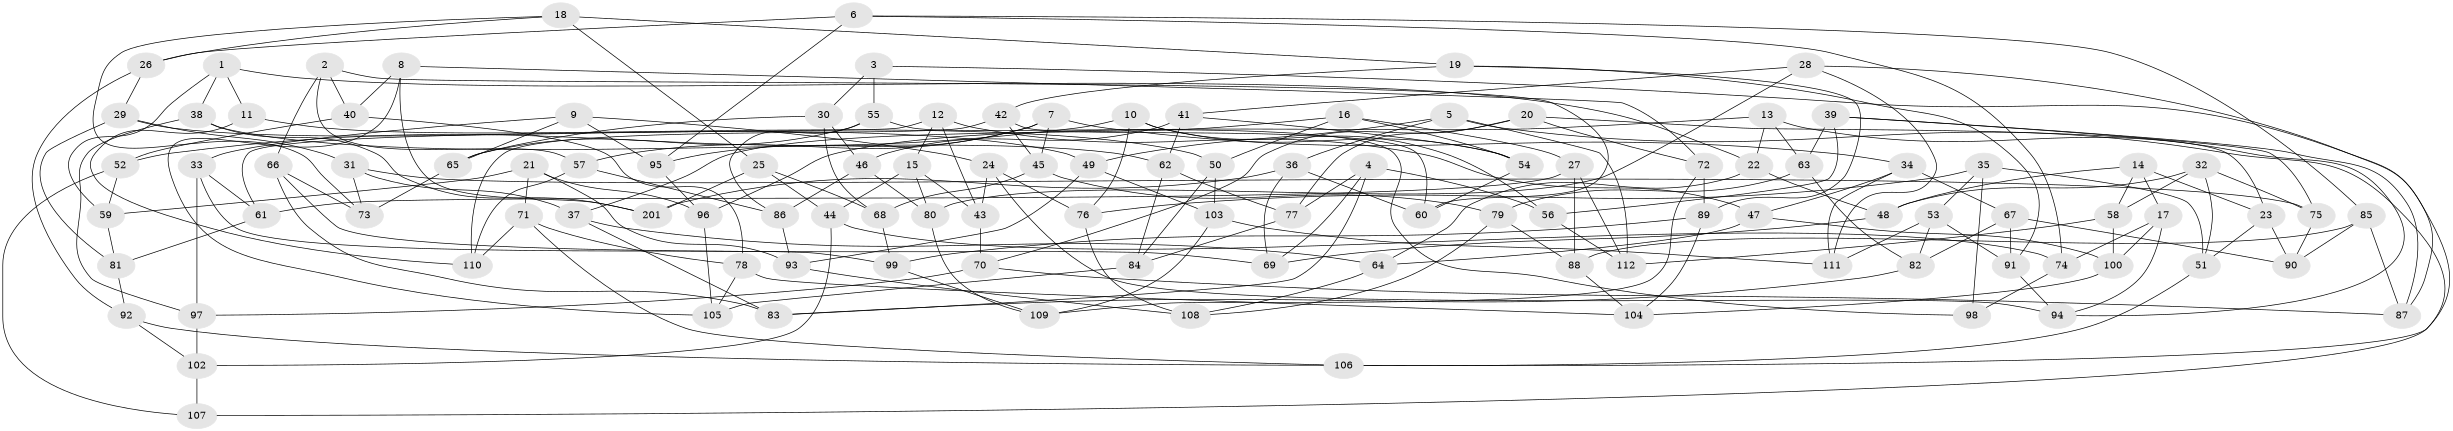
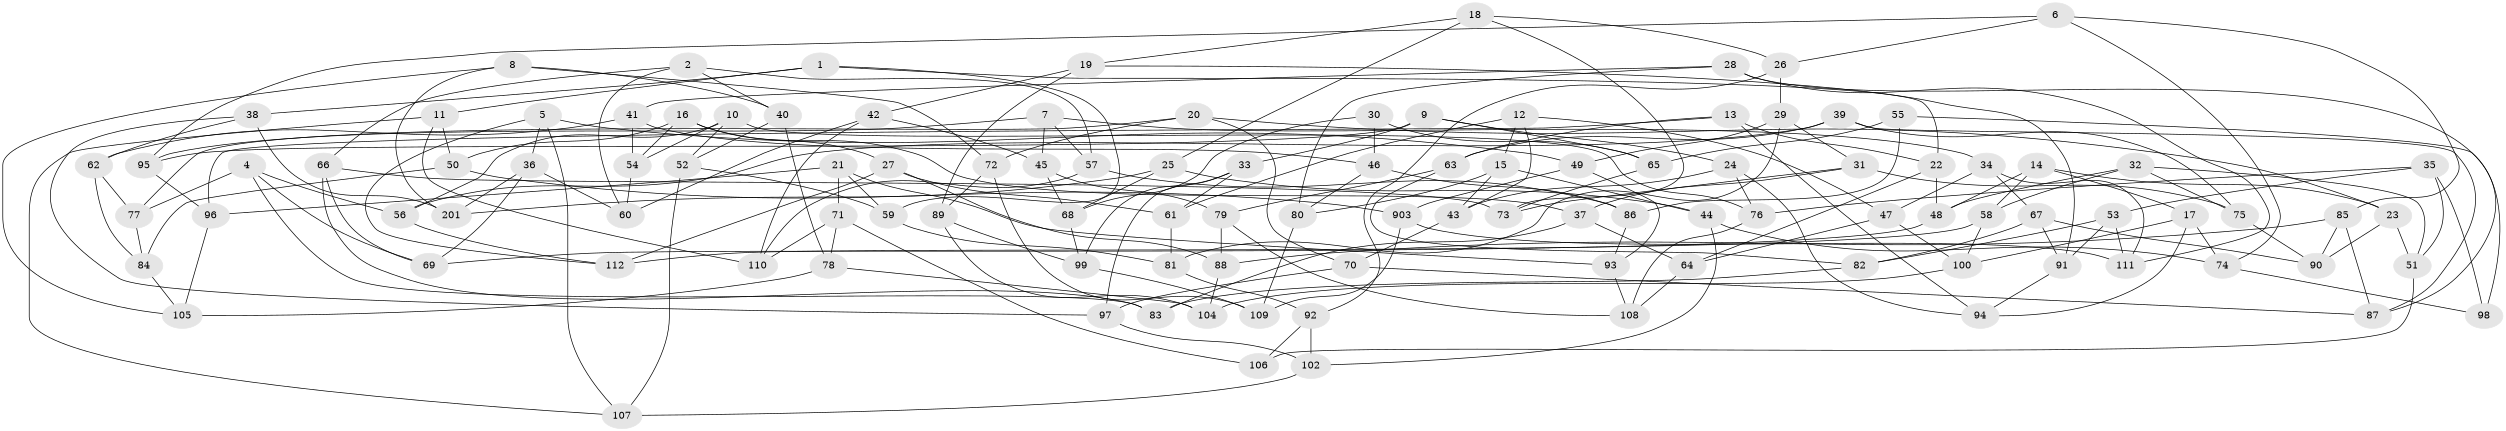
(874, 65) -> none
(1214, 216) -> (1402, 216)
none -> (48, 336)
